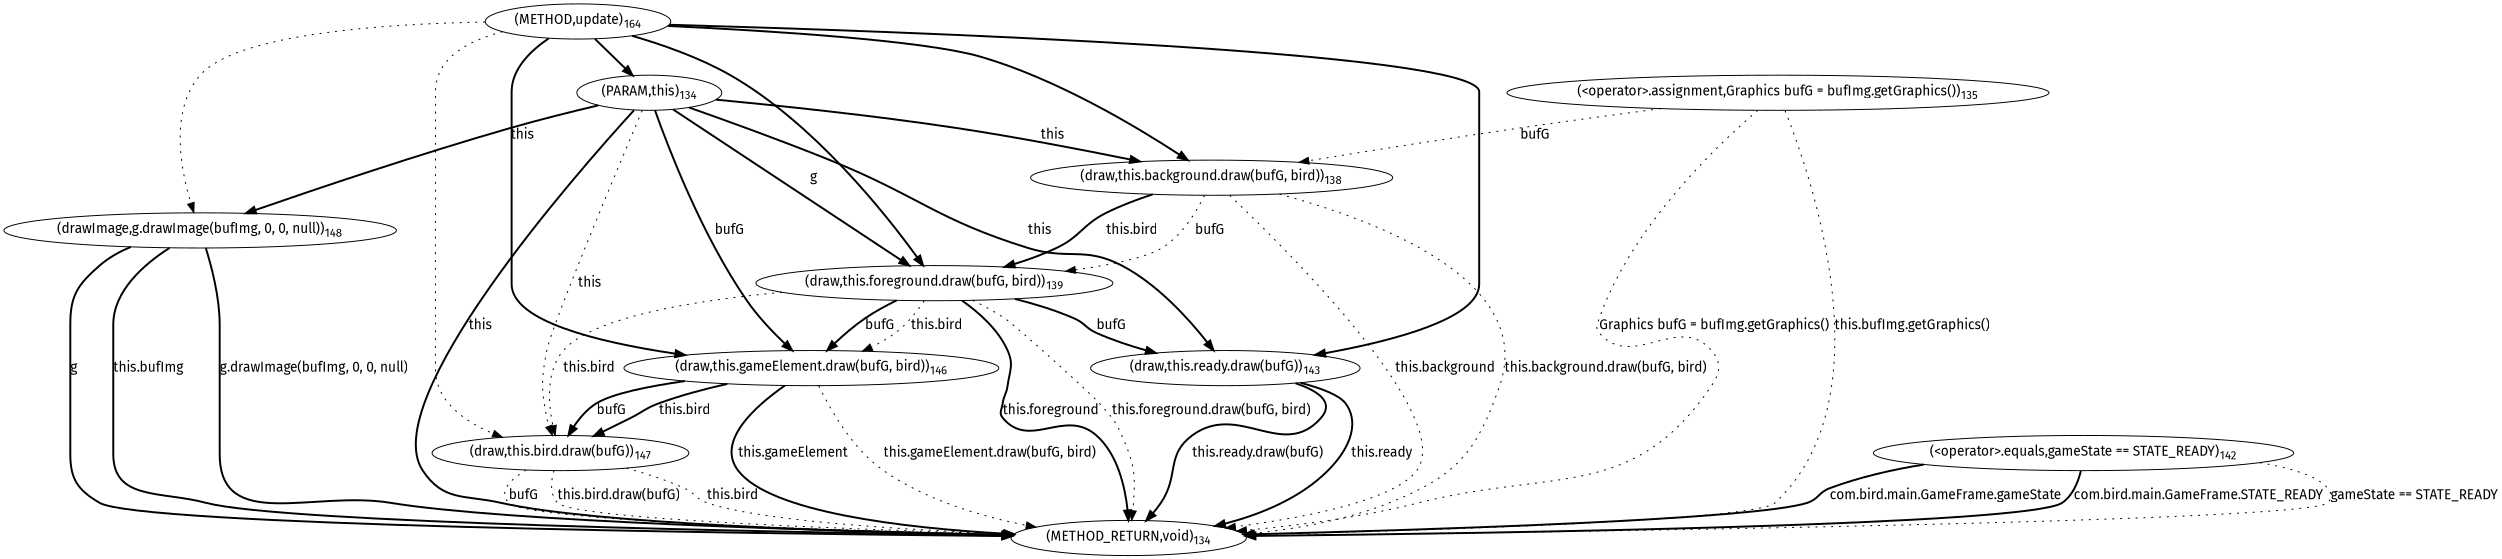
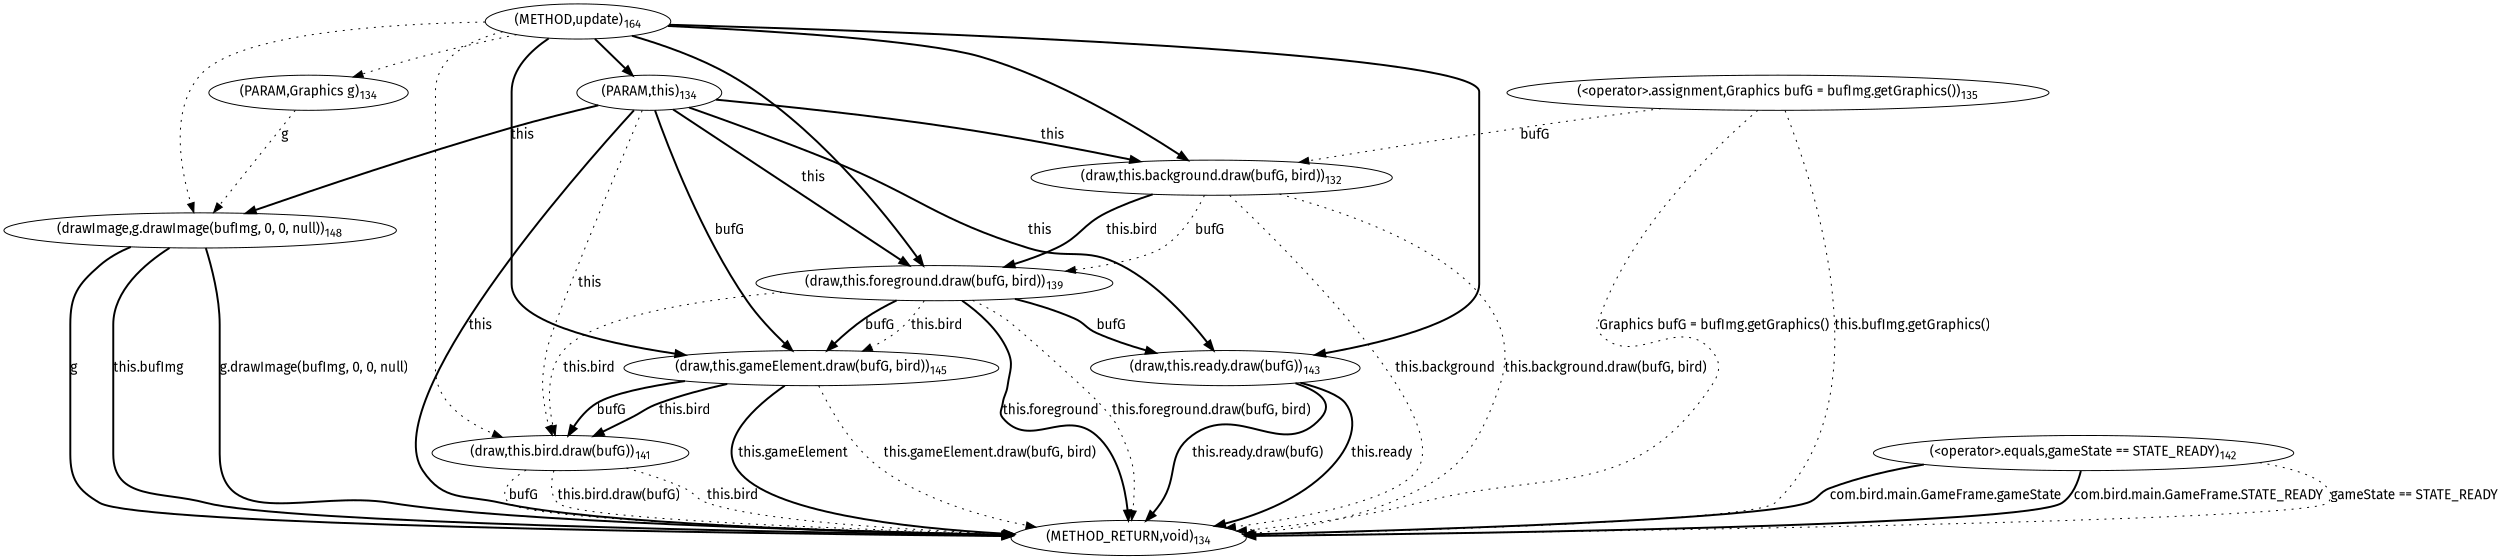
none -> (309, 93)
(1334, 176) -> (1334, 176)
(814, 178) -> (814, 178)
(939, 367) -> (939, 367)
(643, 452) -> (643, 452)
